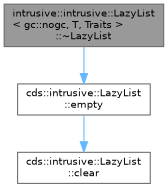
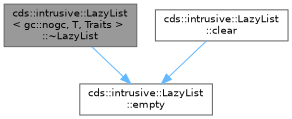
(84, 25) -> (70, 25)
(84, 128) -> (188, 59)
